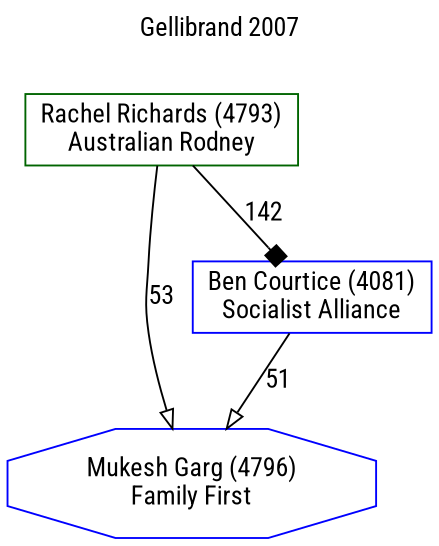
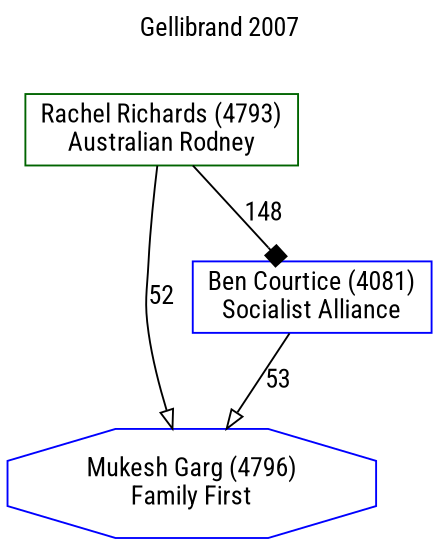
(264, 213) -> (264, 213)
(162, 297) -> (162, 297)
(278, 381) -> (278, 381)
